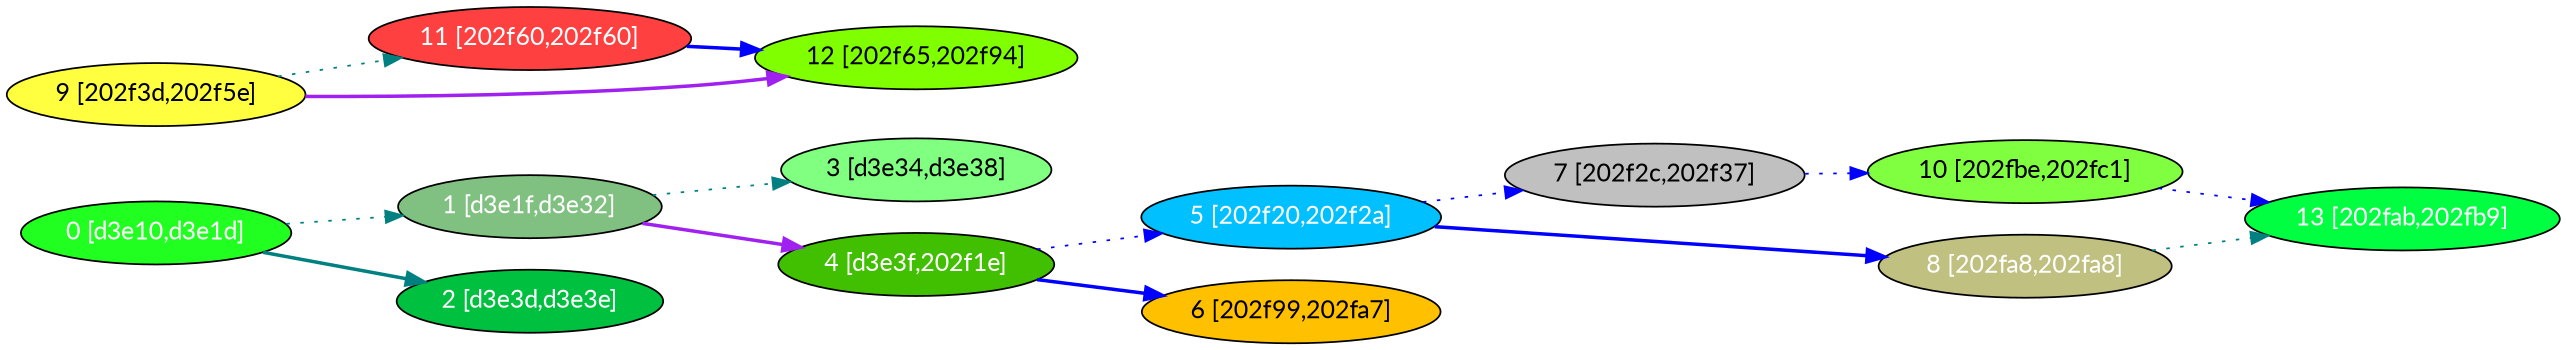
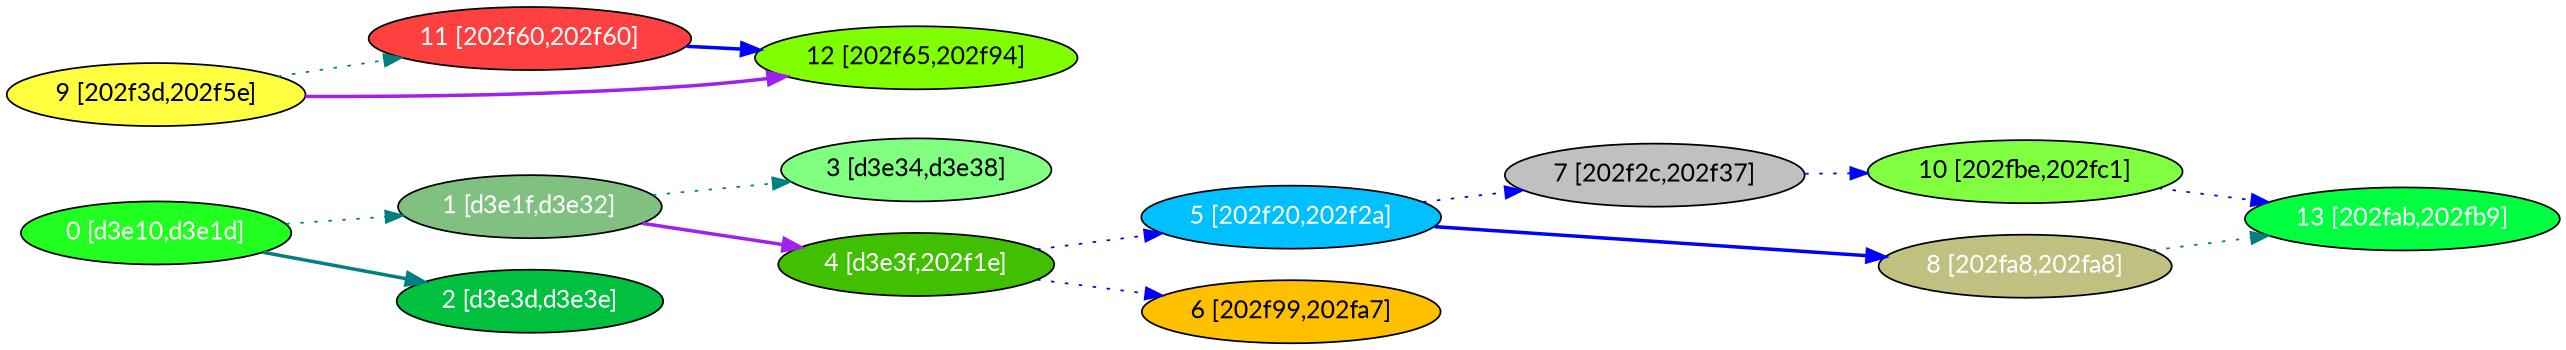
(1091, 287) -> (1091, 287)
